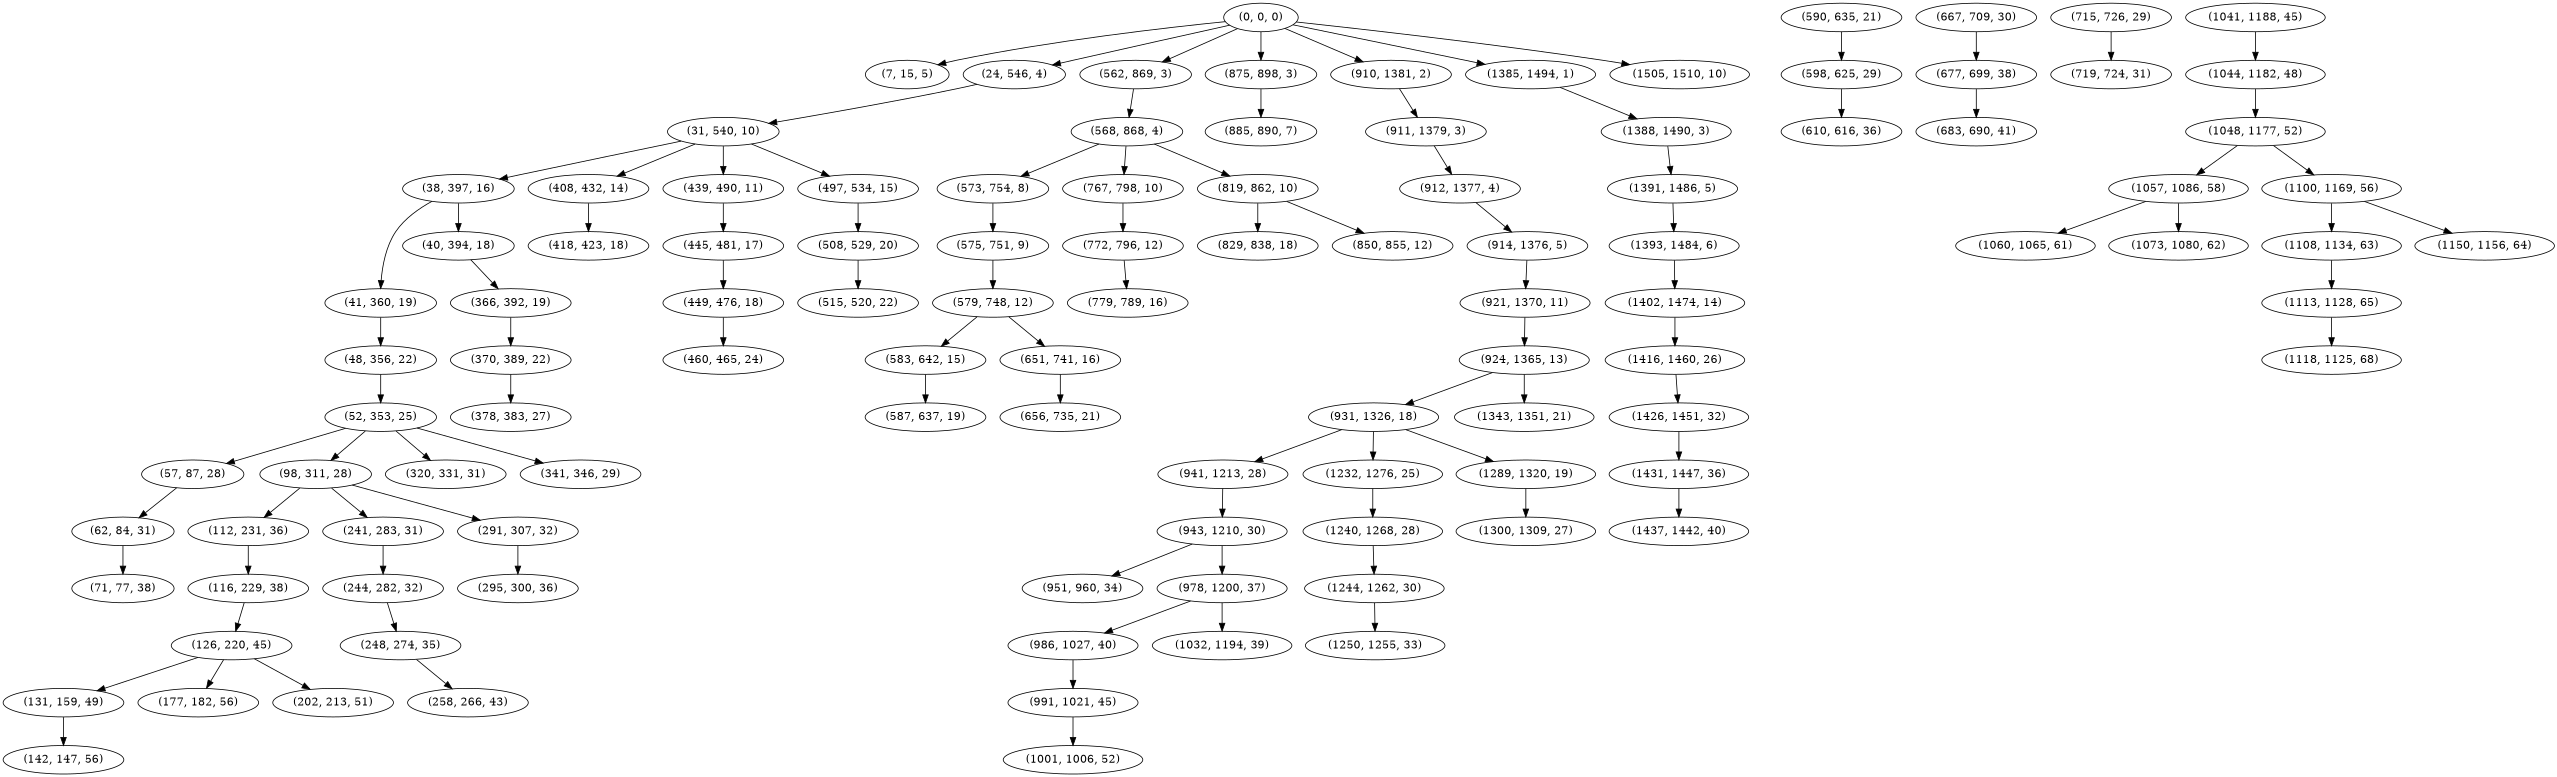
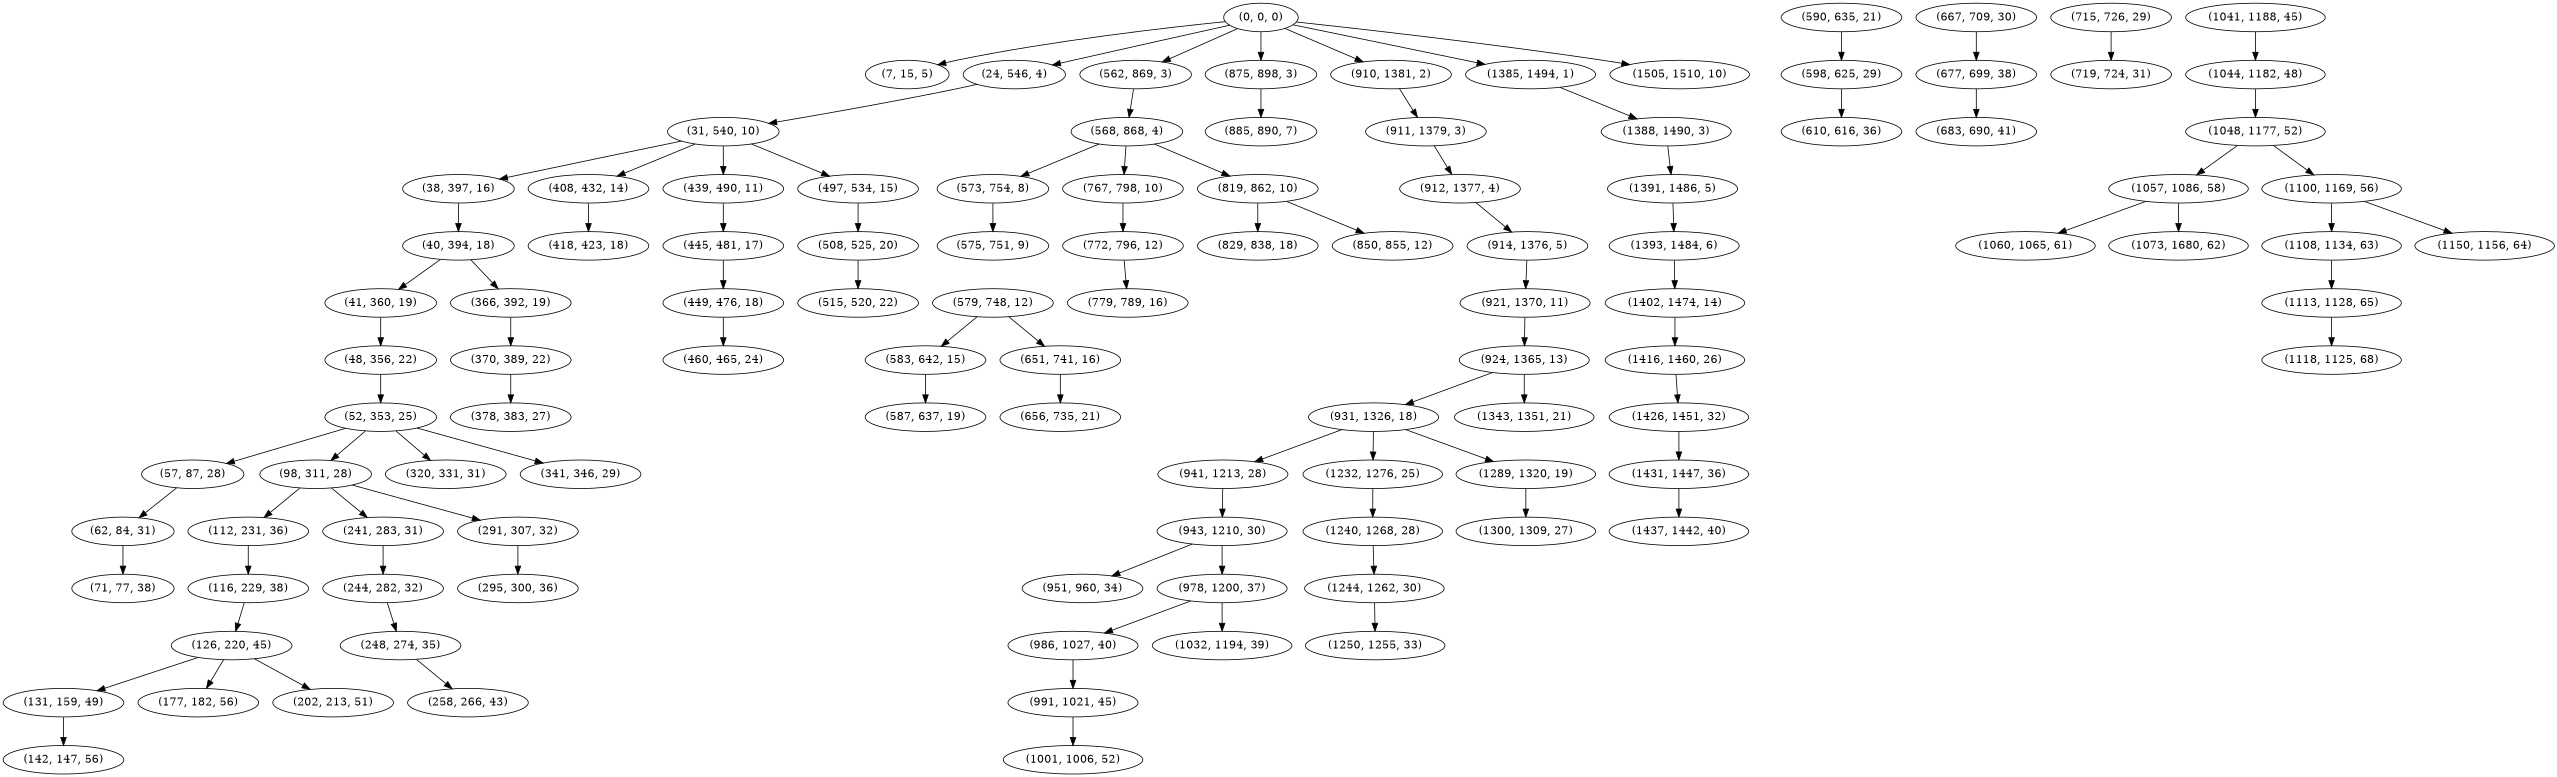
(395, 233) -> (423, 272)
(858, 246) -> (858, 246)
(2179, 246) -> (2179, 246)
(993, 271) -> none
